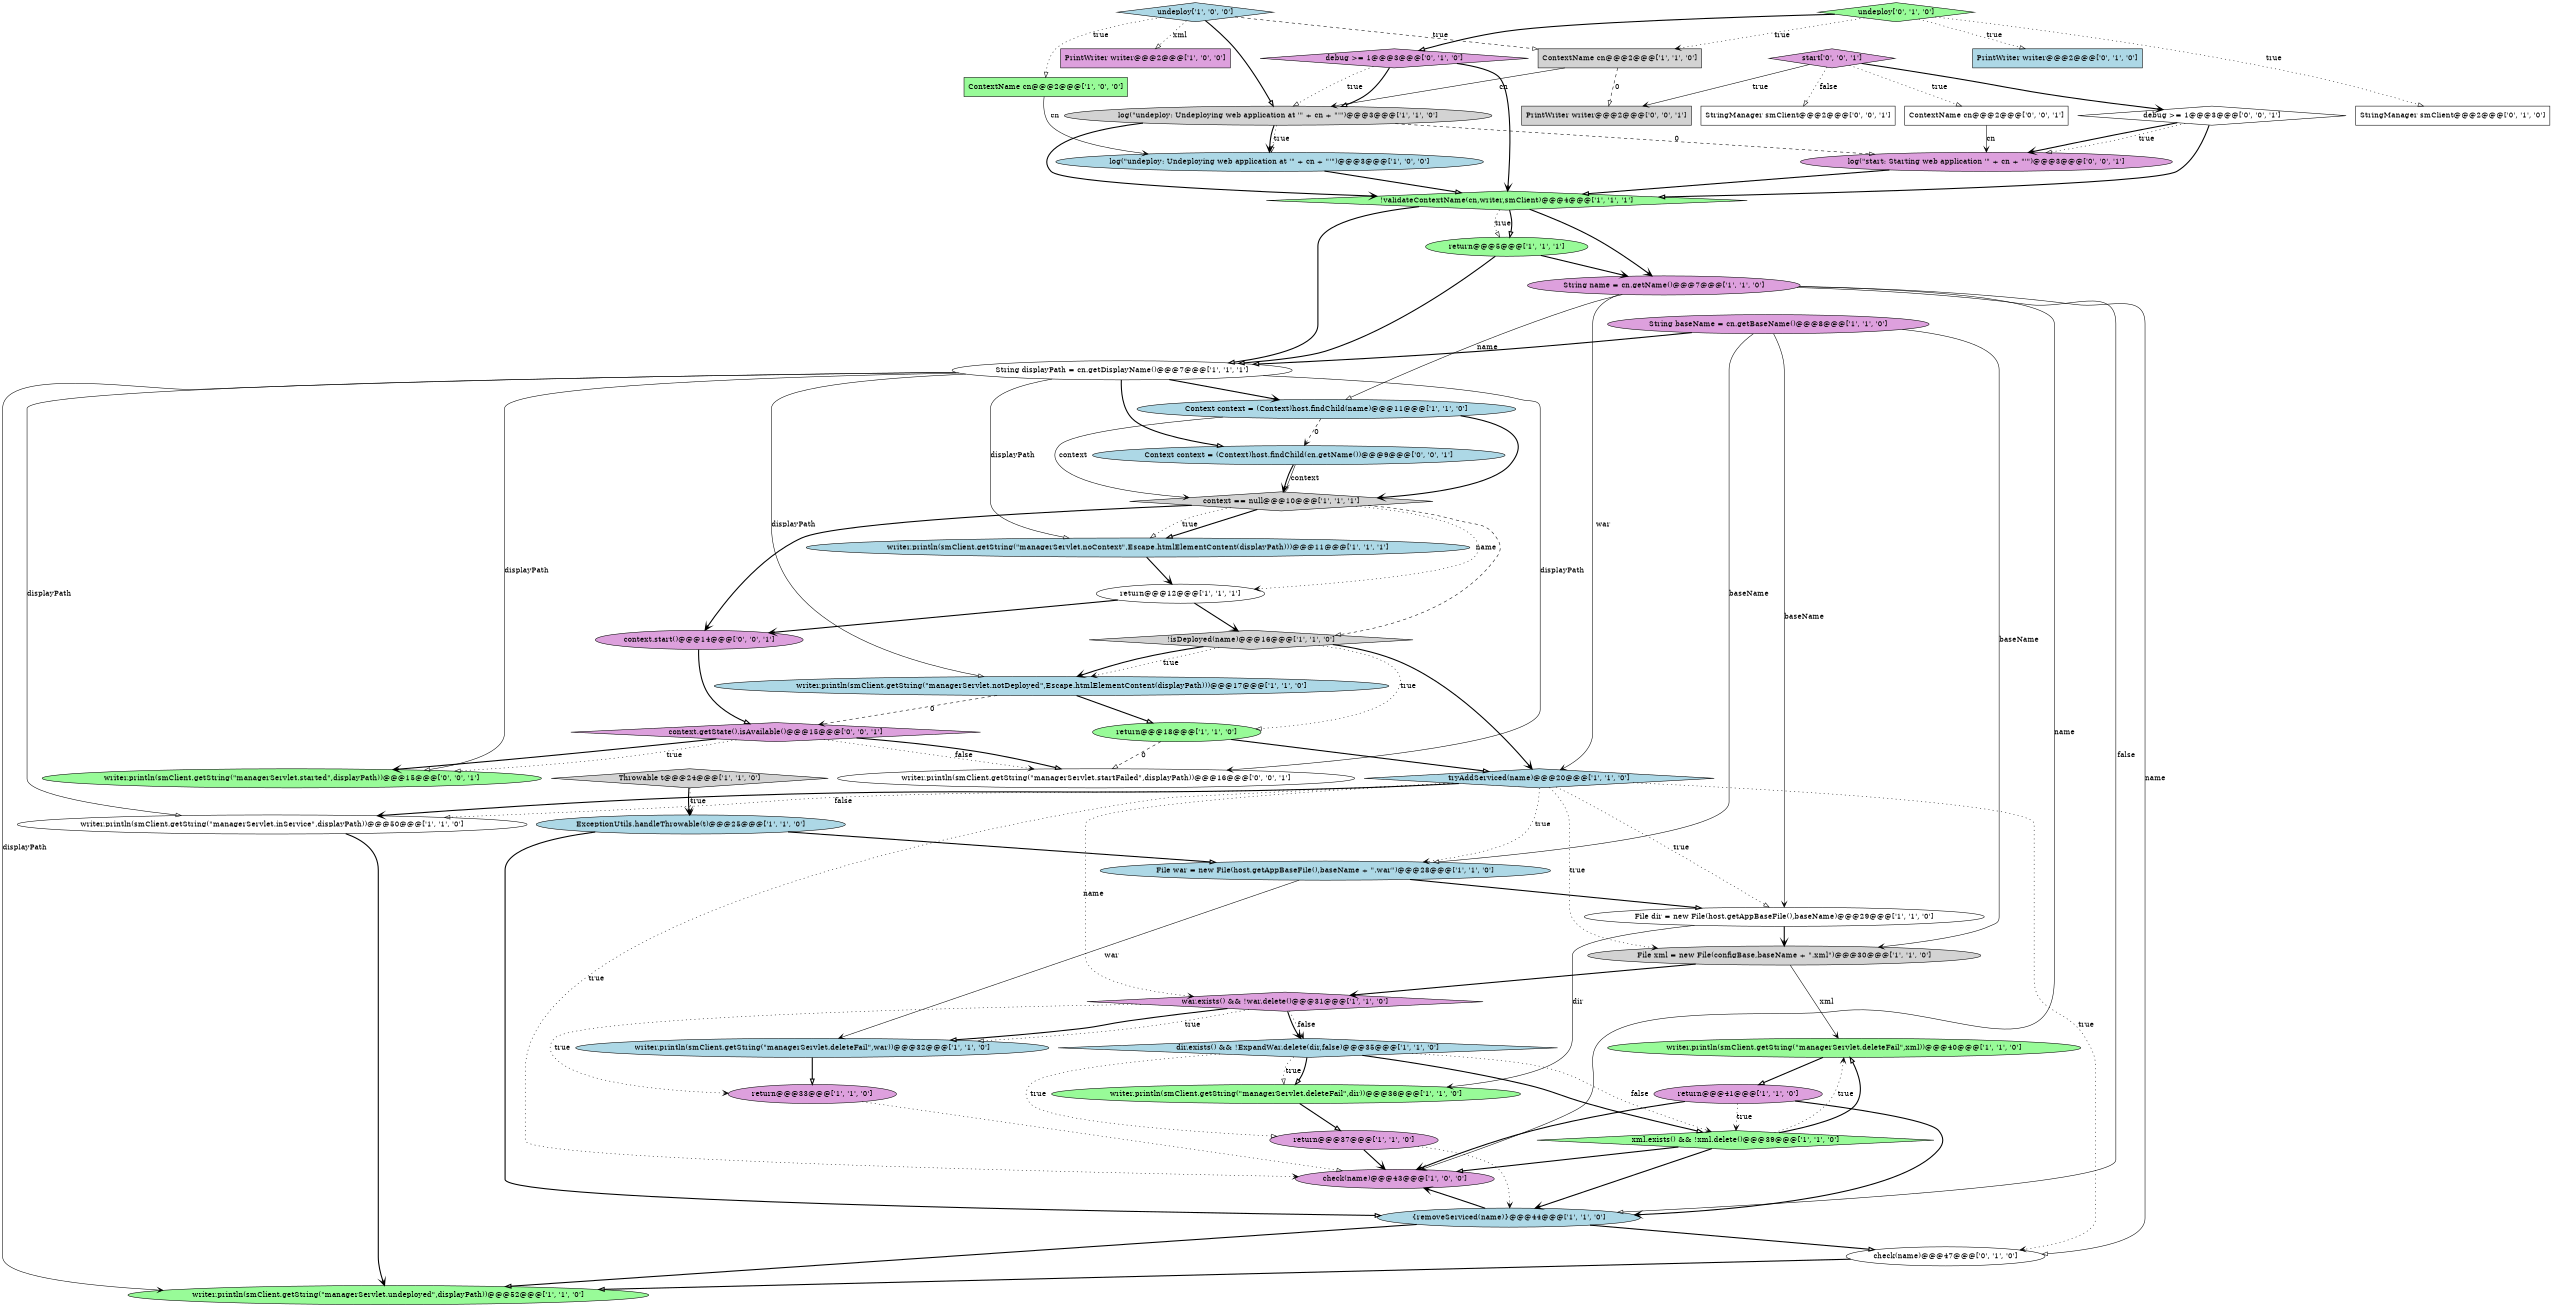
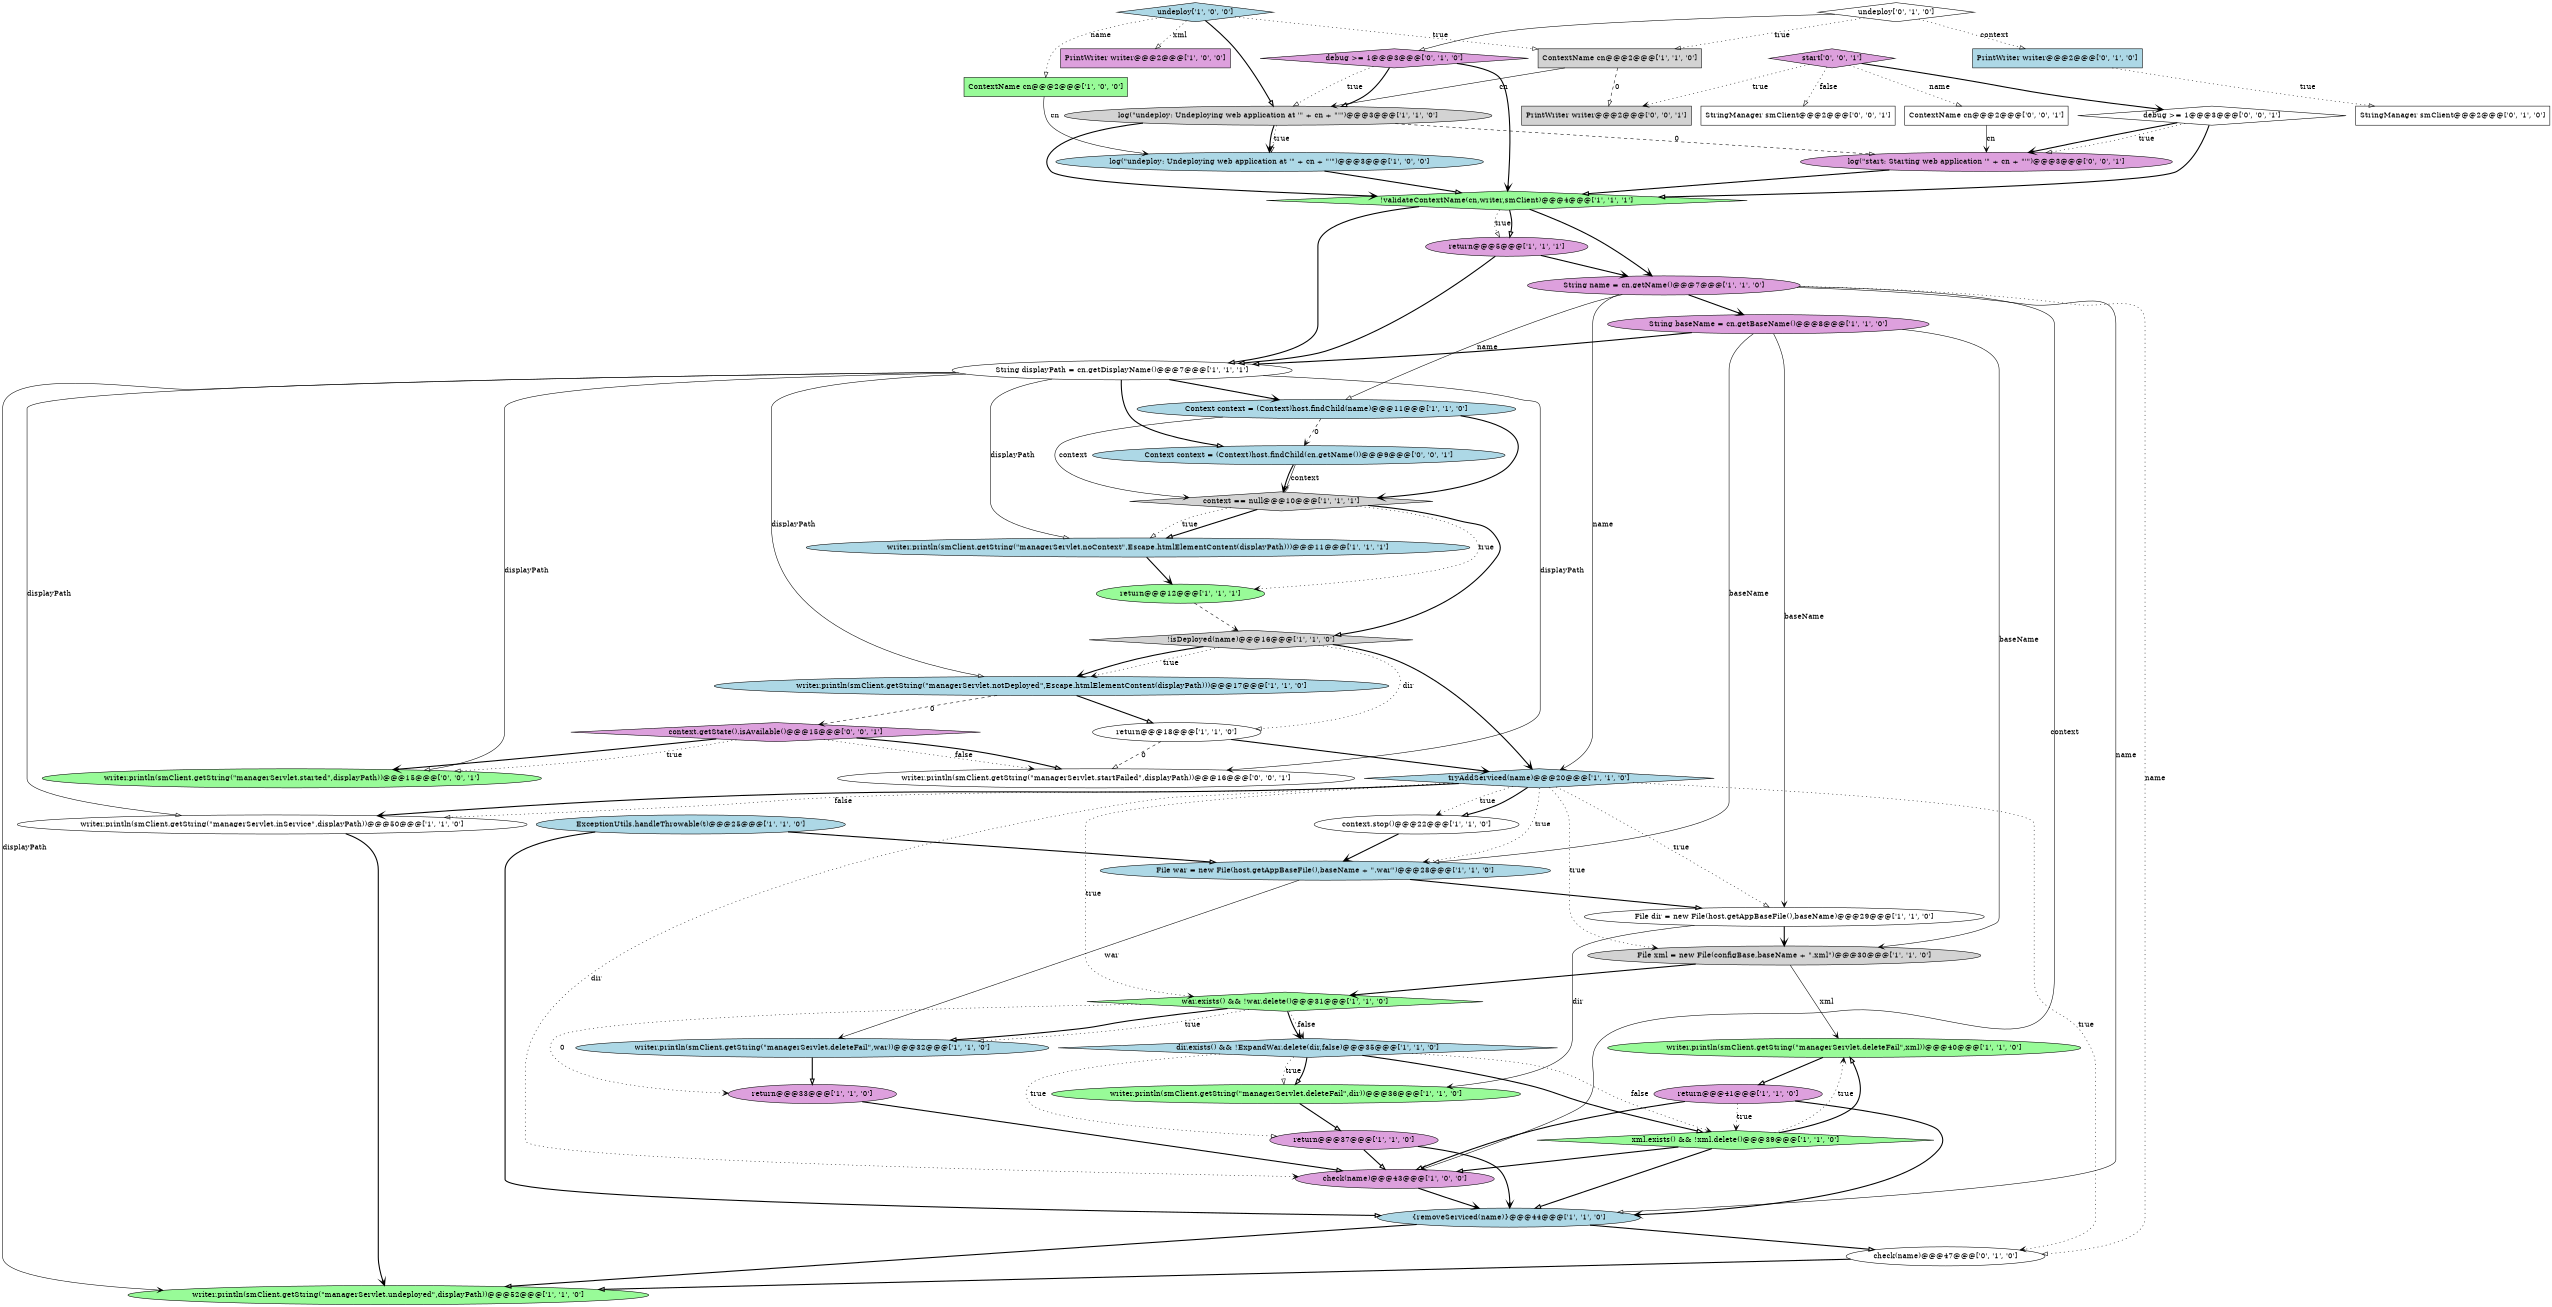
(1896, 12) -> (1896, 12)
(1628, 22) -> (1628, 22)
(1384, 33) -> (1384, 33)
(1772, 33) -> (1772, 33)
(1101, 35) -> (1101, 35)
(1995, 35) -> (1995, 35)
(2179, 51) -> (2240, 88)
(1729, 85) -> (1729, 85)
(1940, 87) -> (1940, 87)
(1507, 247) -> (1507, 247)
none -> (1714, 304)
(1603, 524) -> (1603, 524)
(1486, 548) -> (1486, 548)
(1489, 566) -> (1489, 566)
(1180, 594) -> (1180, 594)
(1214, 616) -> (1214, 616)
(699, 640) -> none
(2145, 647) -> (2145, 647)
(1408, 686) -> (1408, 686)
(1177, 732) -> (1177, 732)
(2065, 732) -> (2065, 732)
(1351, 754) -> (1351, 754)
(2126, 755) -> (2126, 755)
(690, 778) -> none
none -> (1417, 824)
(1094, 894) -> (1094, 894)
(597, 979) -> (597, 979)
(1285, 1002) -> (1285, 1002)
(563, 1048) -> (563, 1048)
(1551, 1126) -> (1551, 1126)
(1100, 1136) -> (1100, 1136)
(1372, 1158) -> (1372, 1158)
(1477, 1158) -> (1477, 1158)
(1626, 1178) -> (1626, 1178)
(1457, 1199) -> (1446, 1198)
